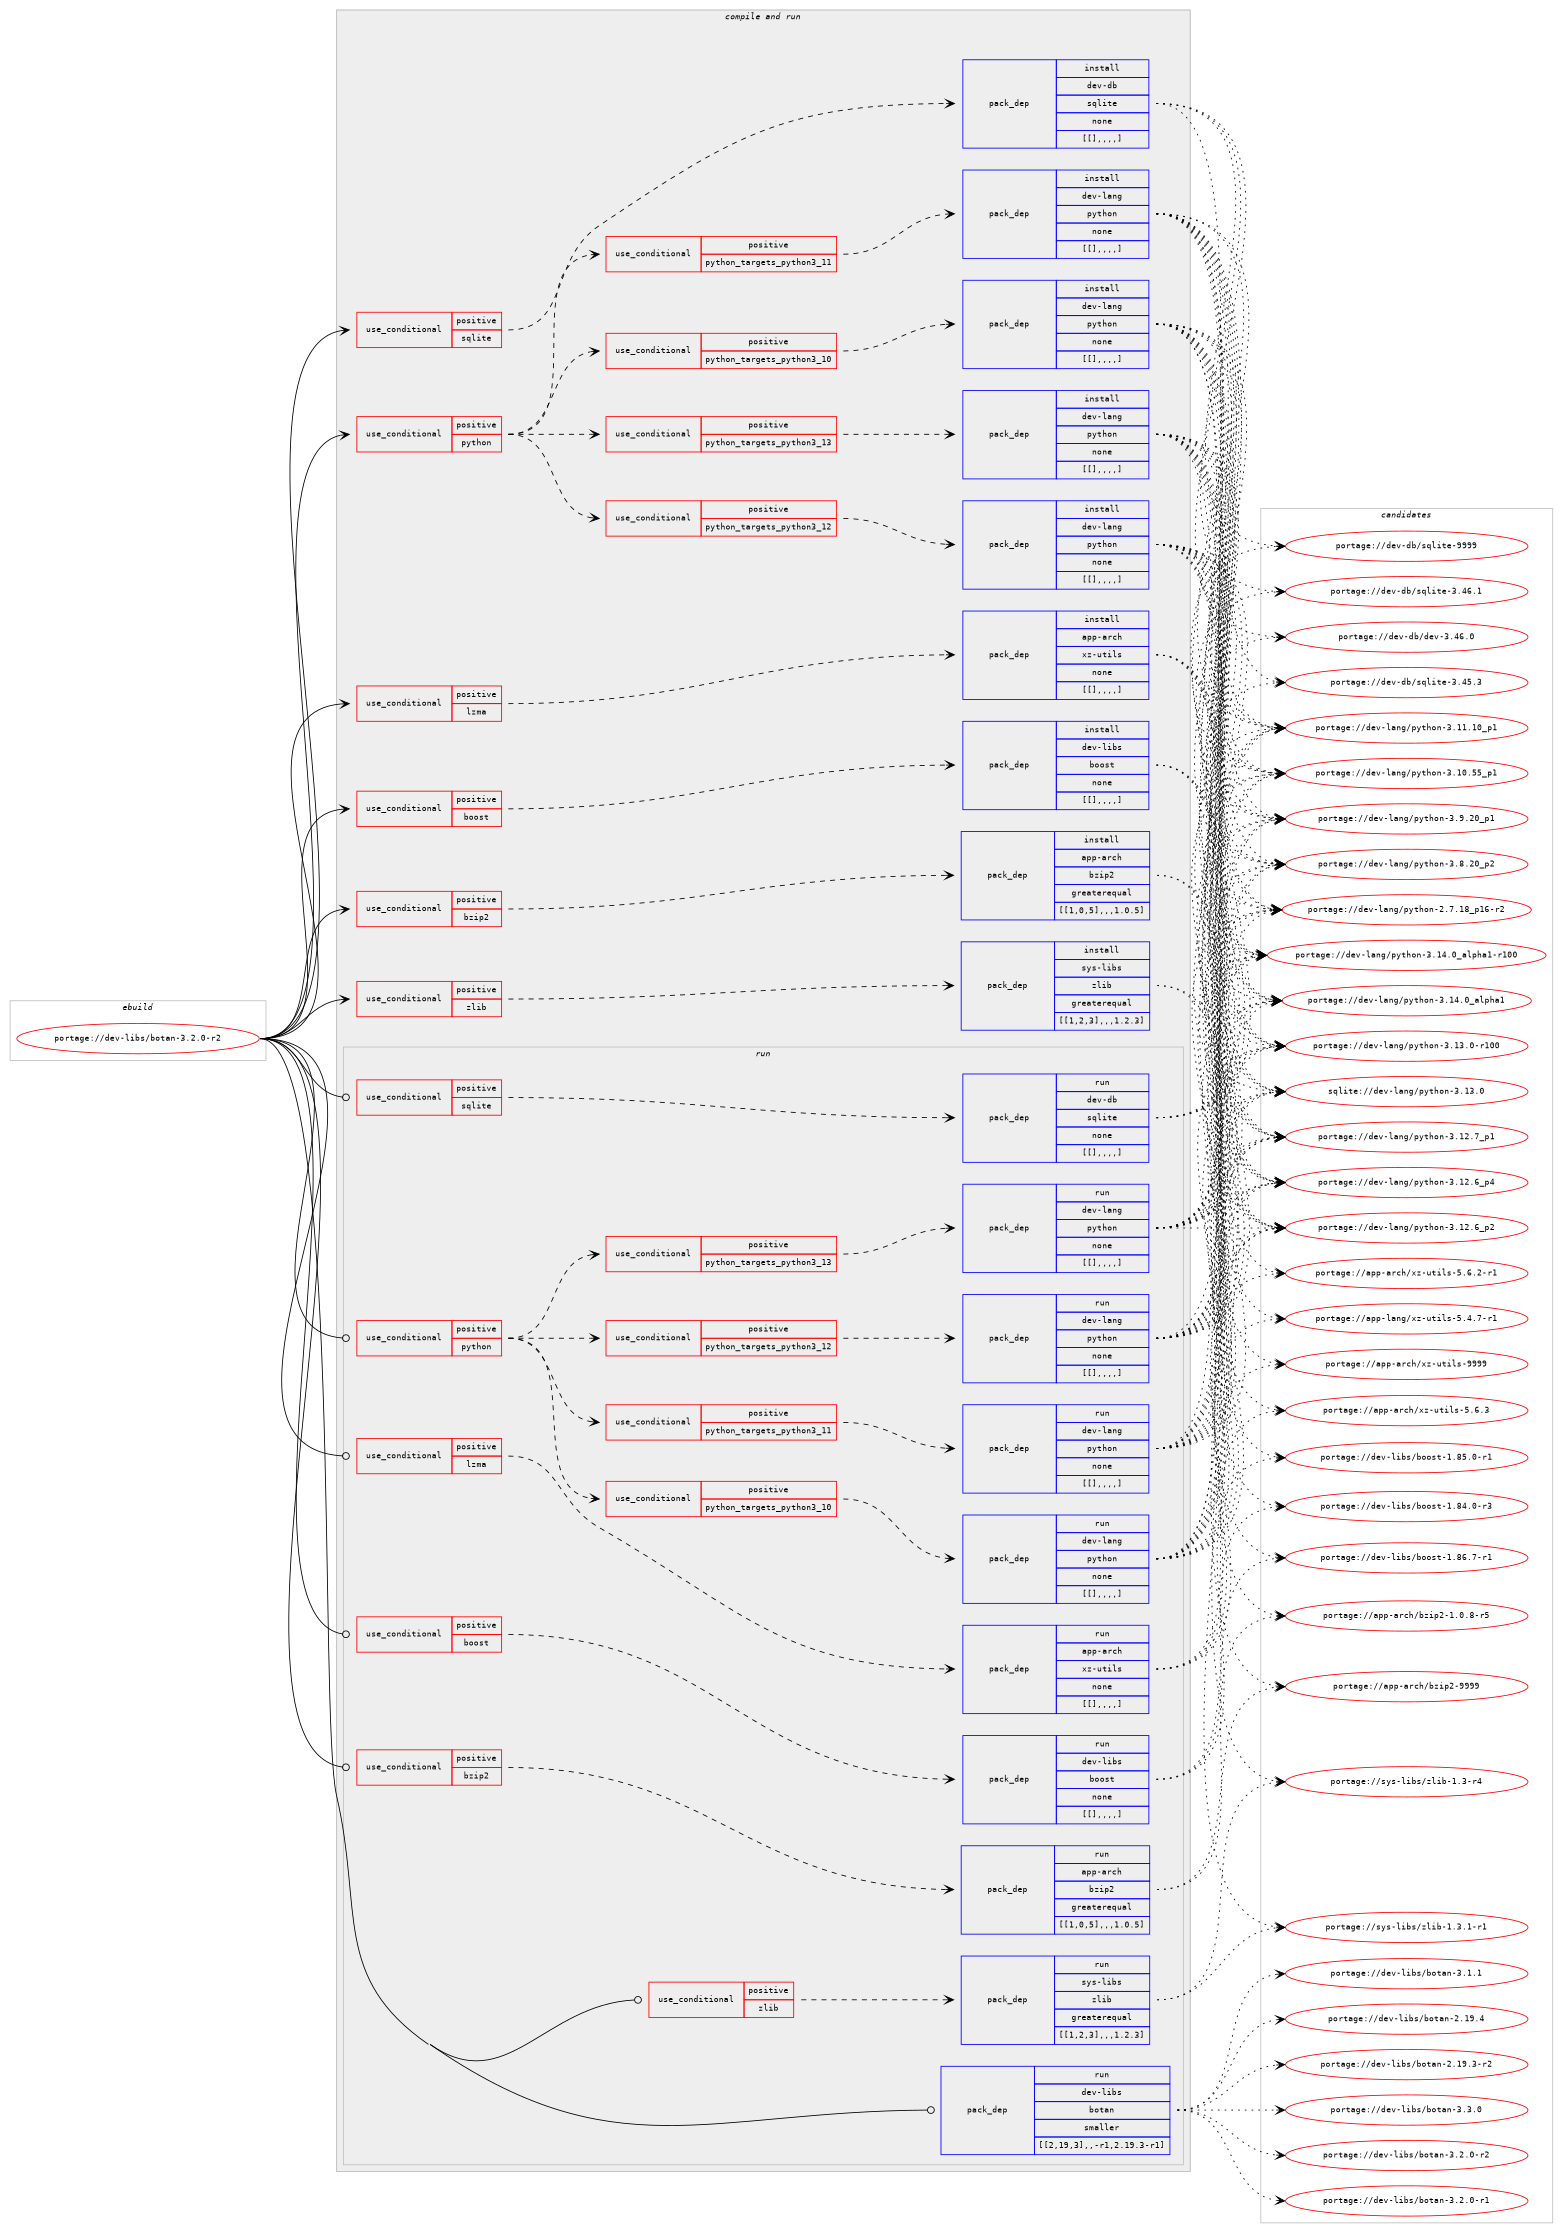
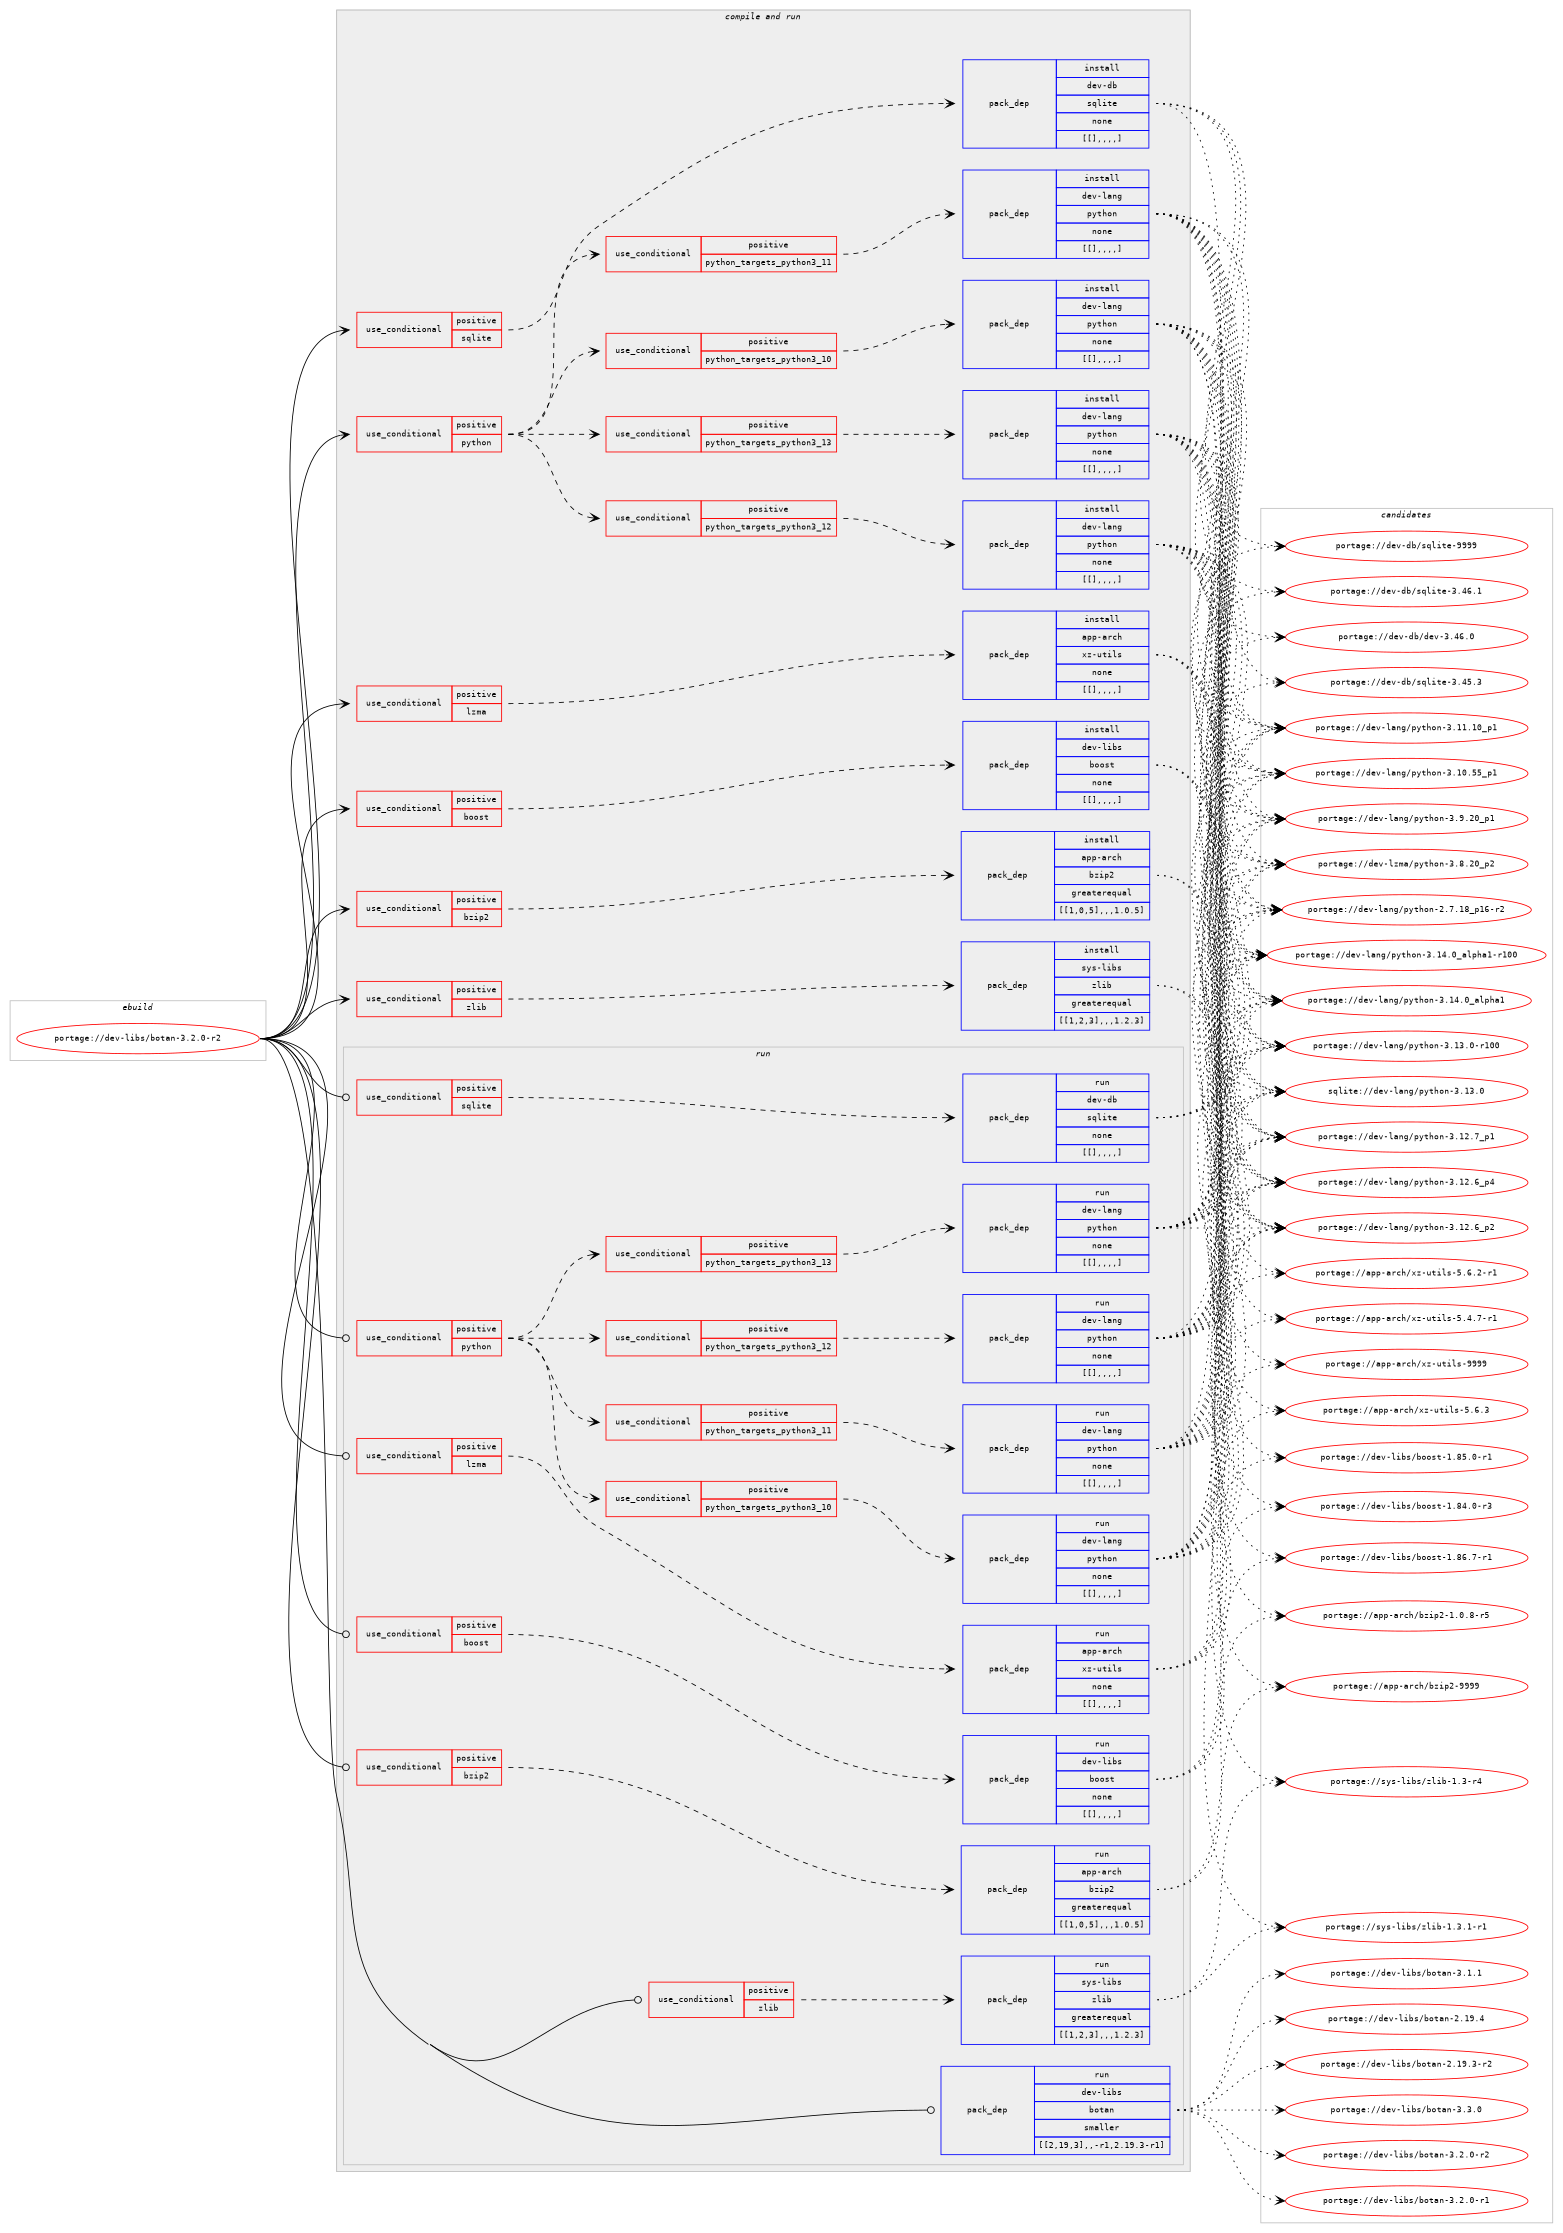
(1407, 864) -> (1407, 864)
(1407, 1319) -> (1407, 1319)
